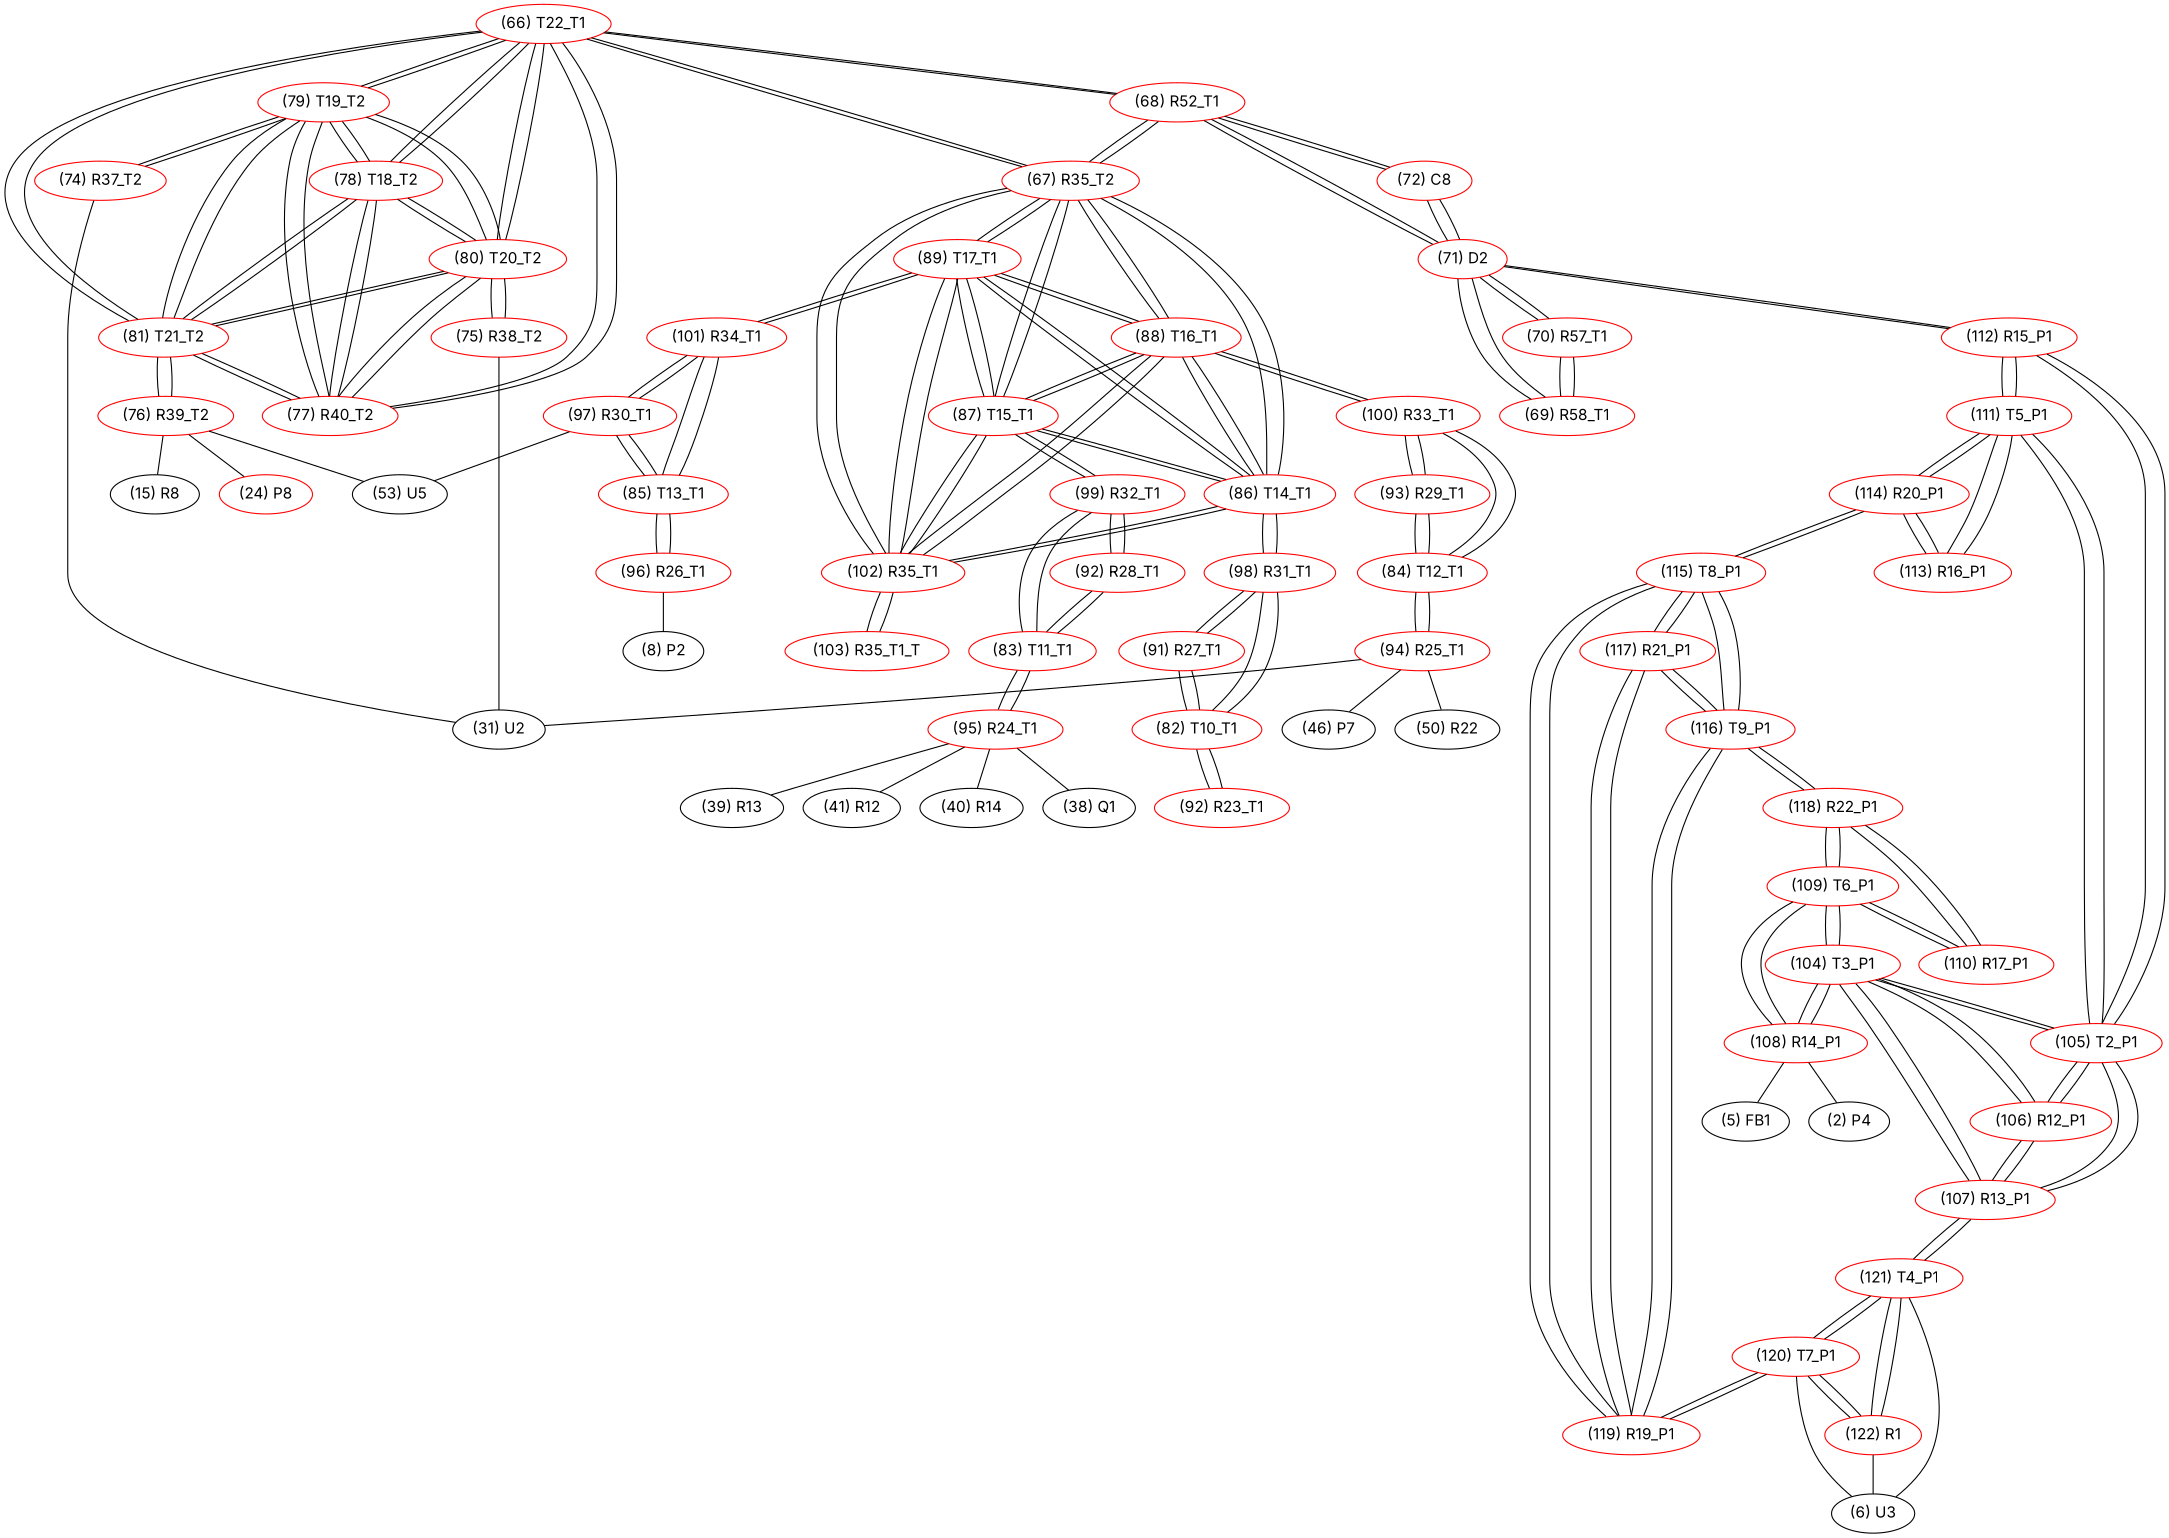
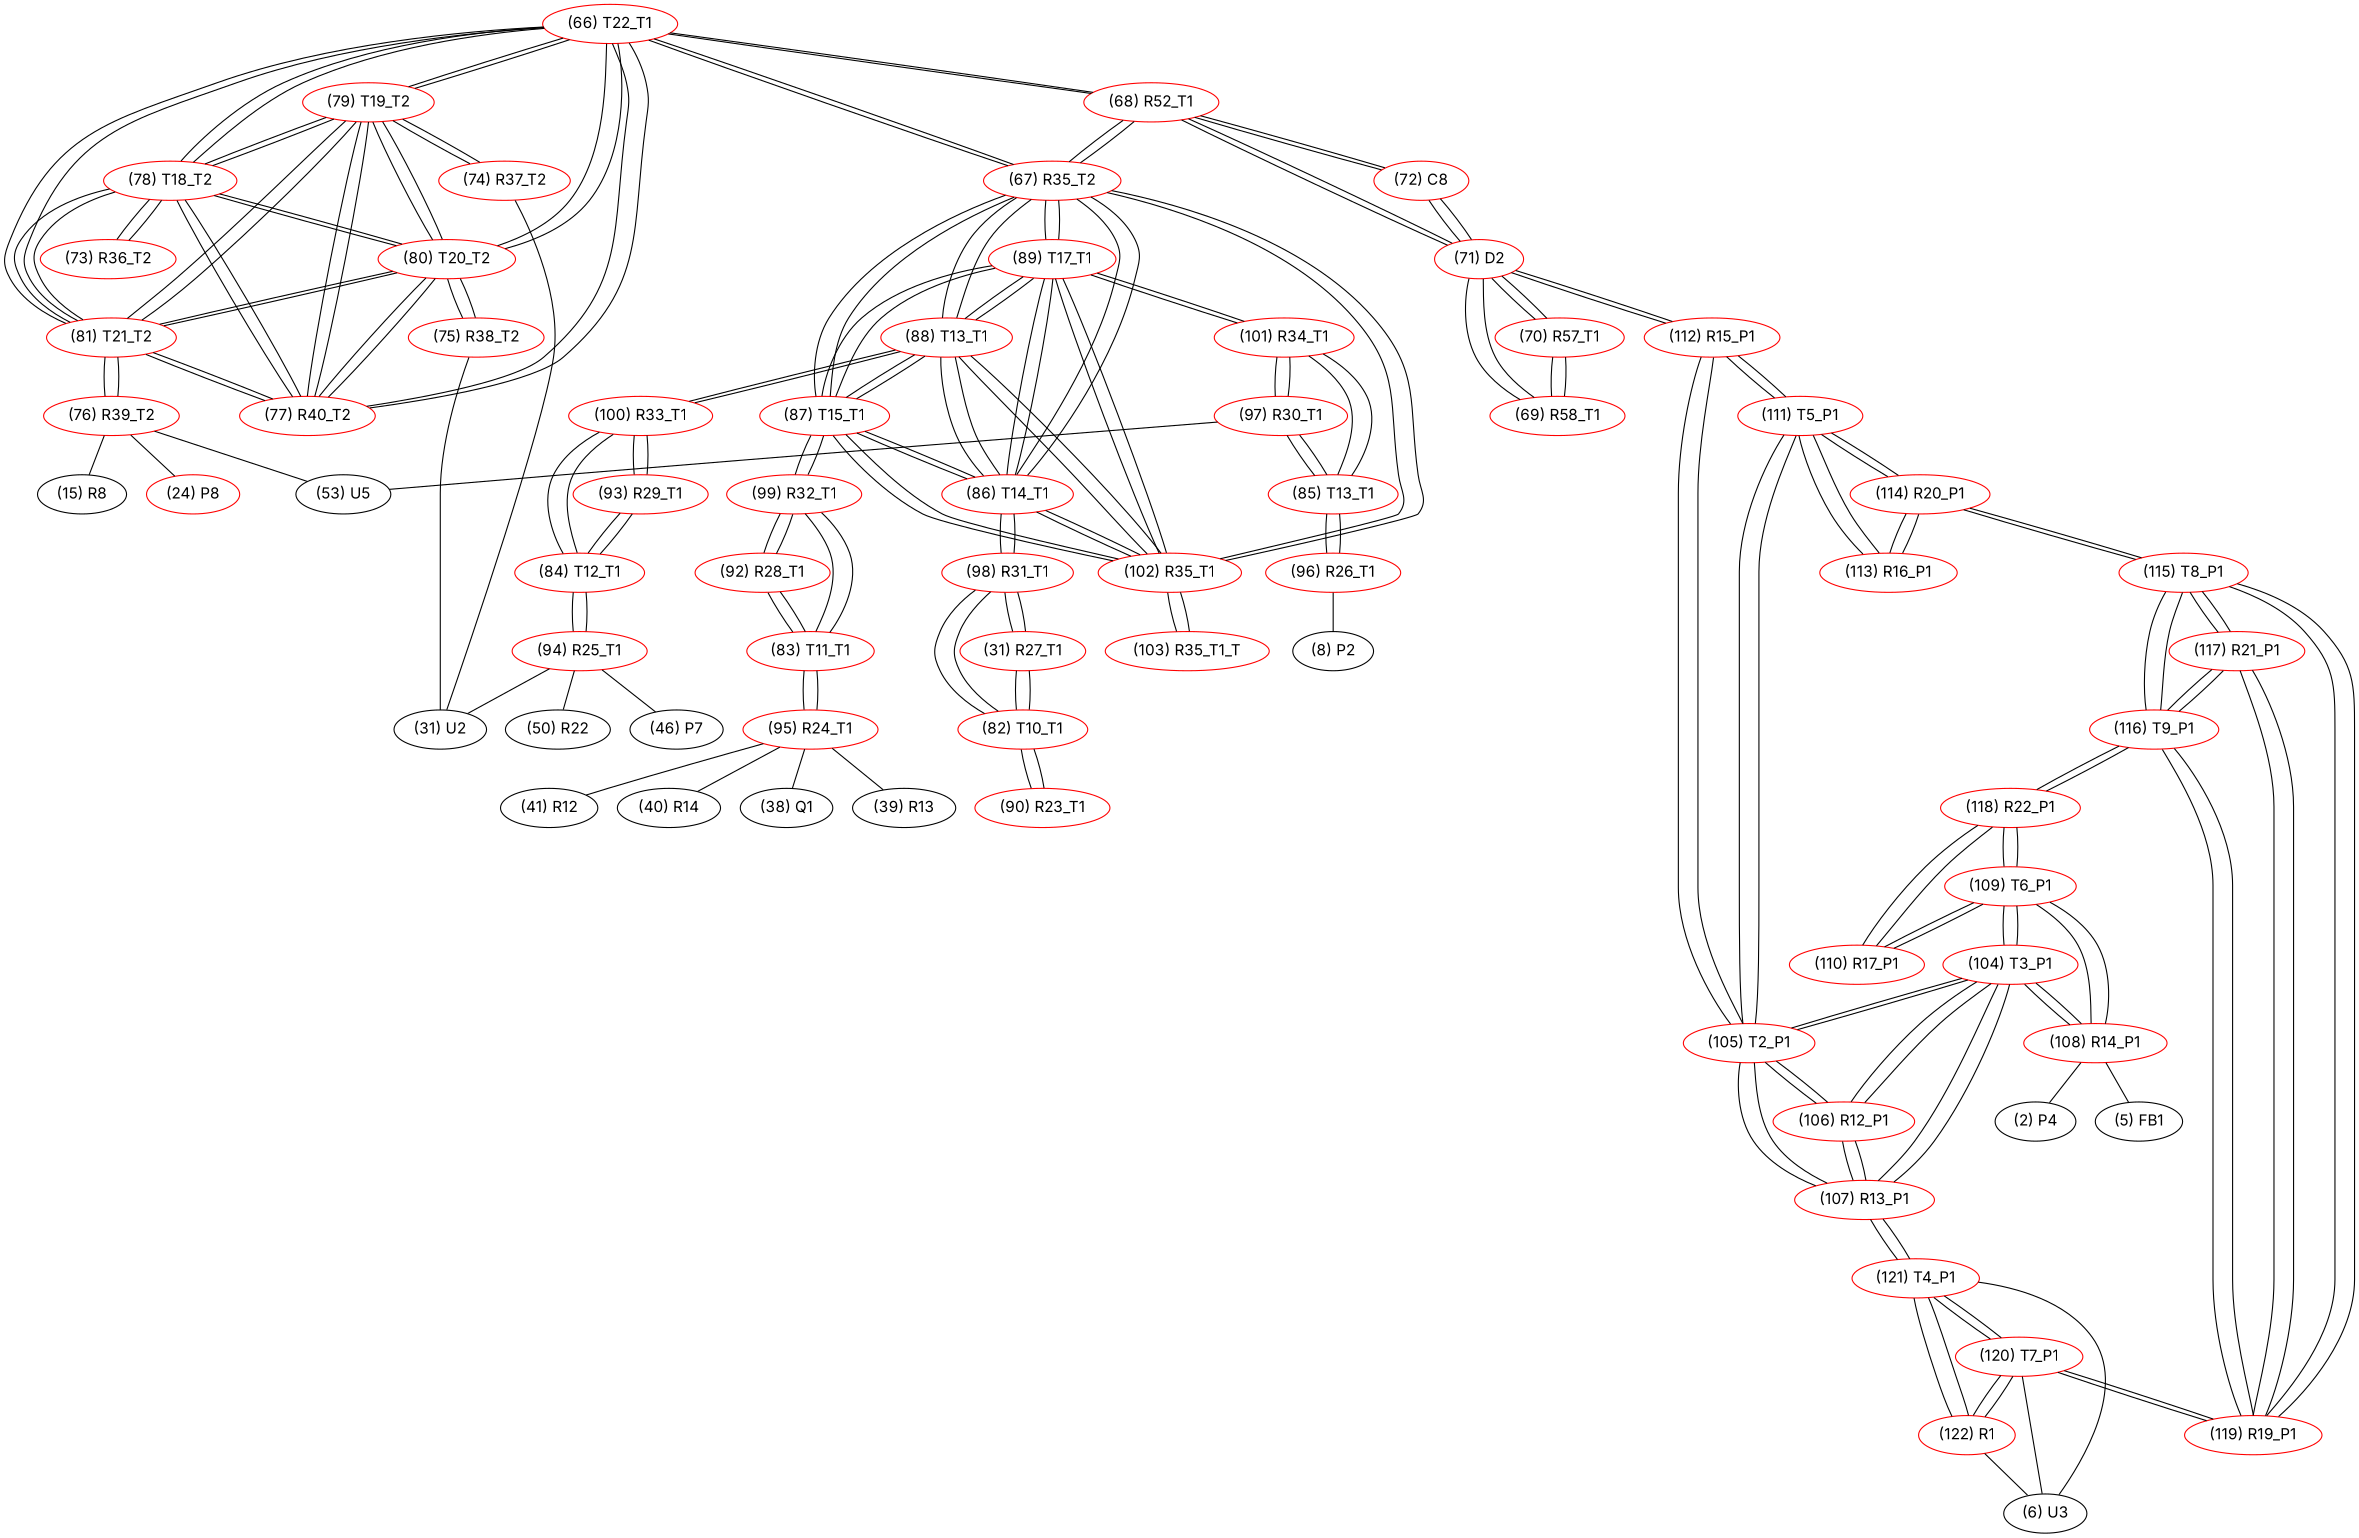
none -> (108, 259)
(1176, 338) -> (947, 338)
(1182, 651) -> (1023, 651)
(1222, 808) -> (1042, 808)
